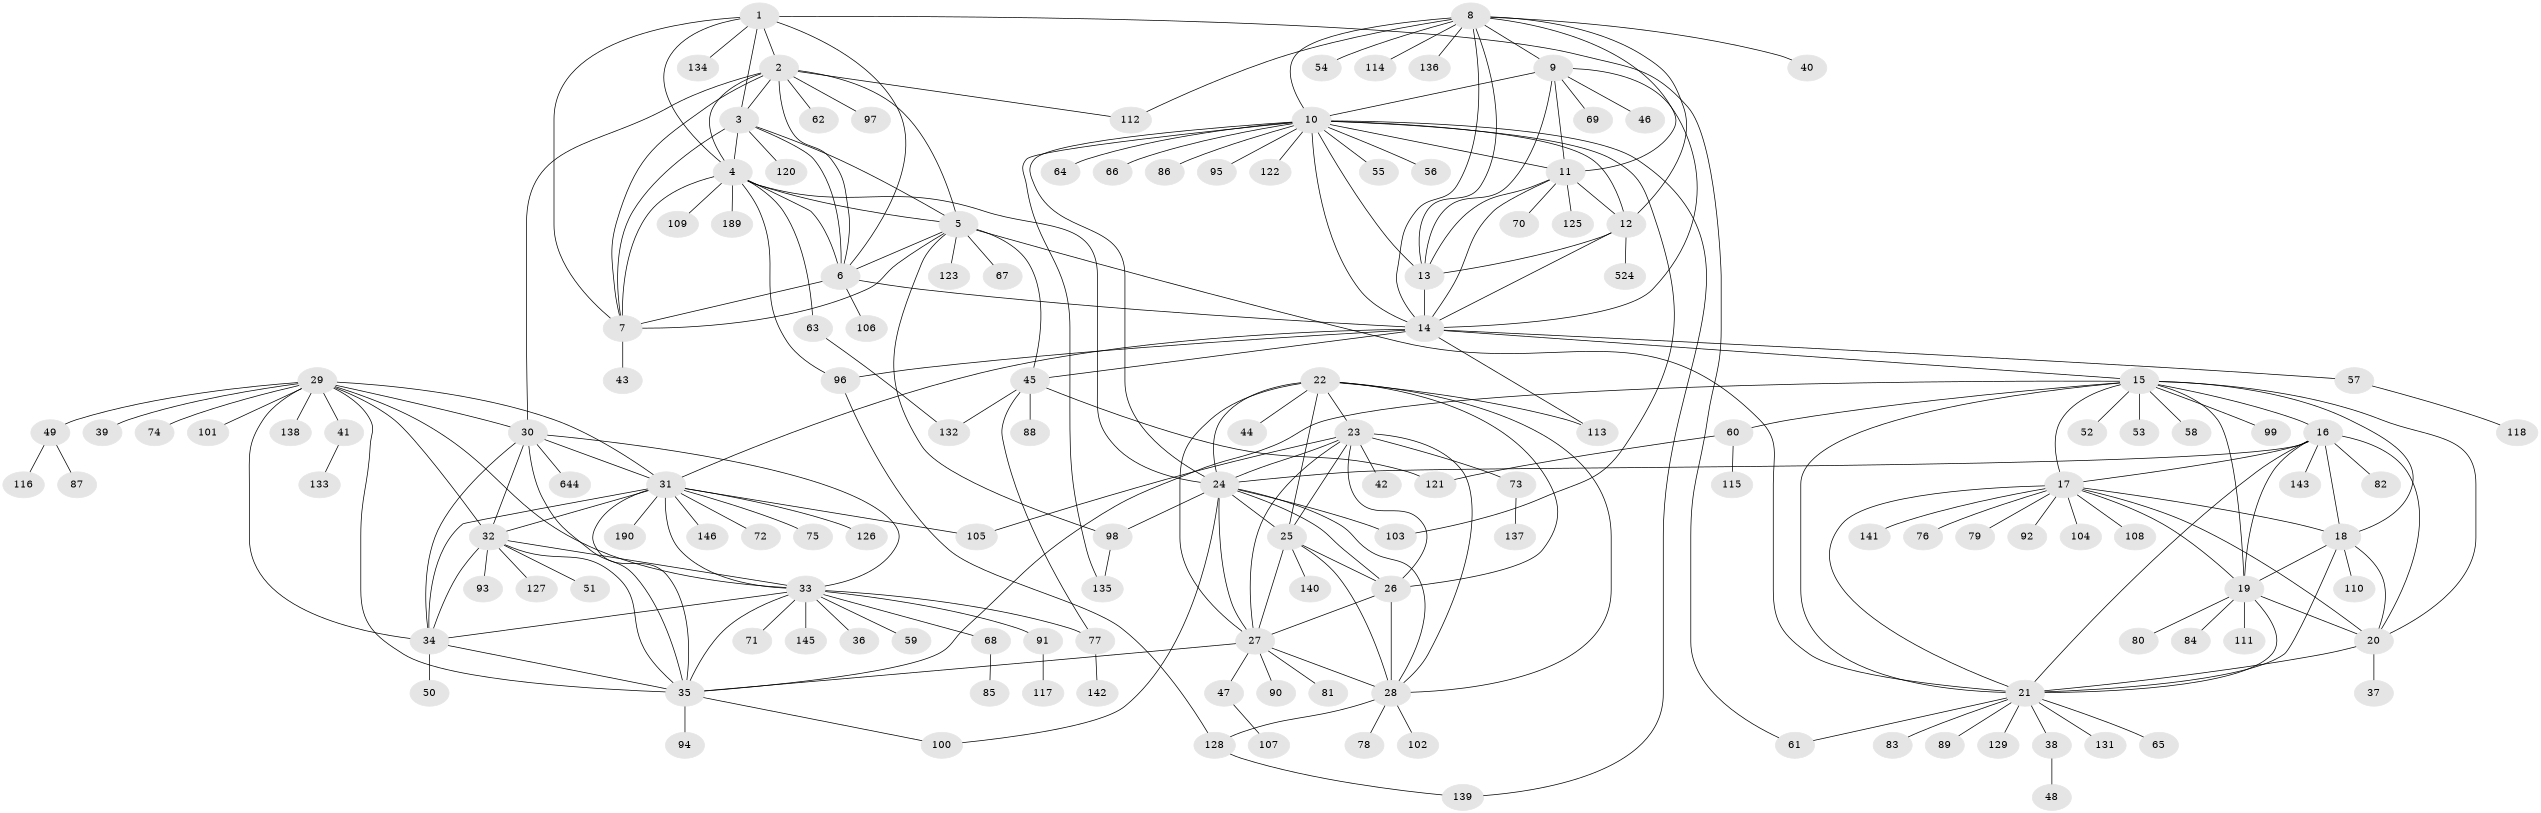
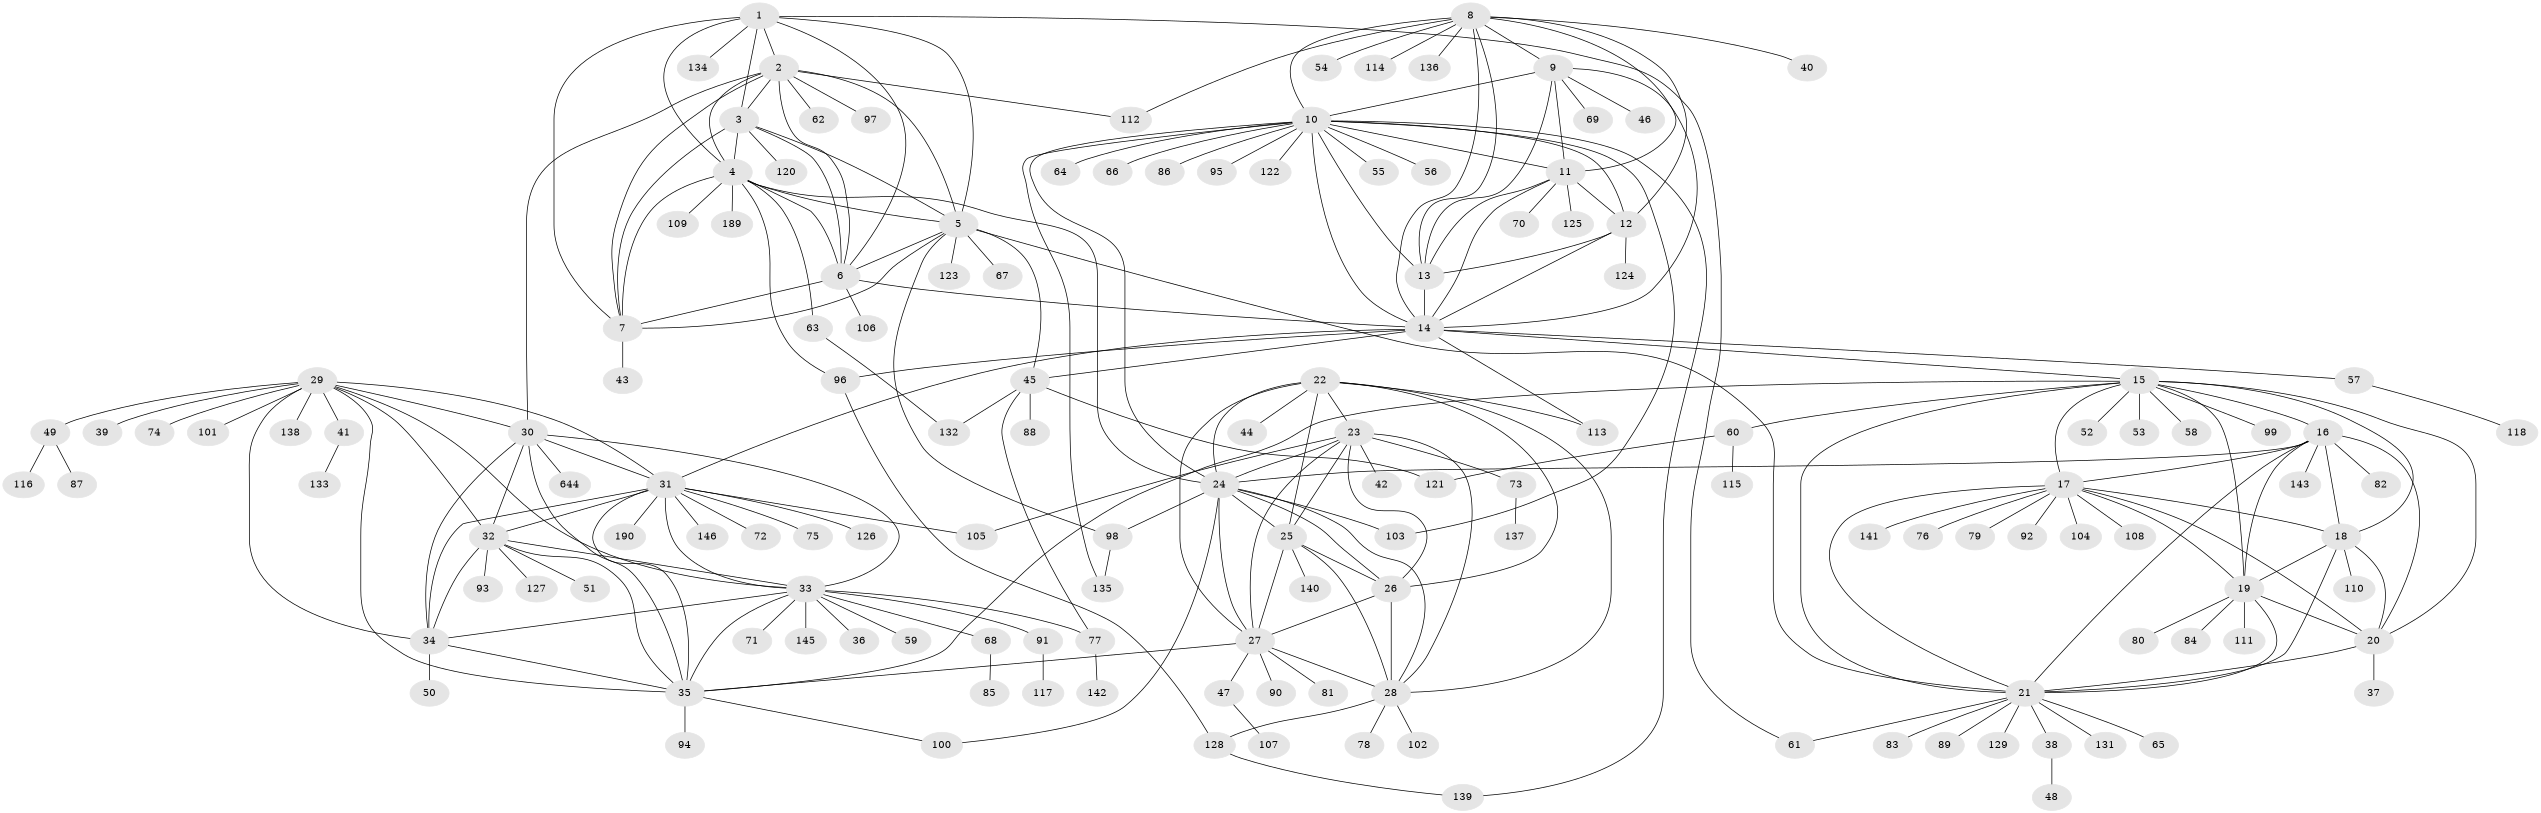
none -> (943, 51)
(1625, 276) -> (1625, 276)
